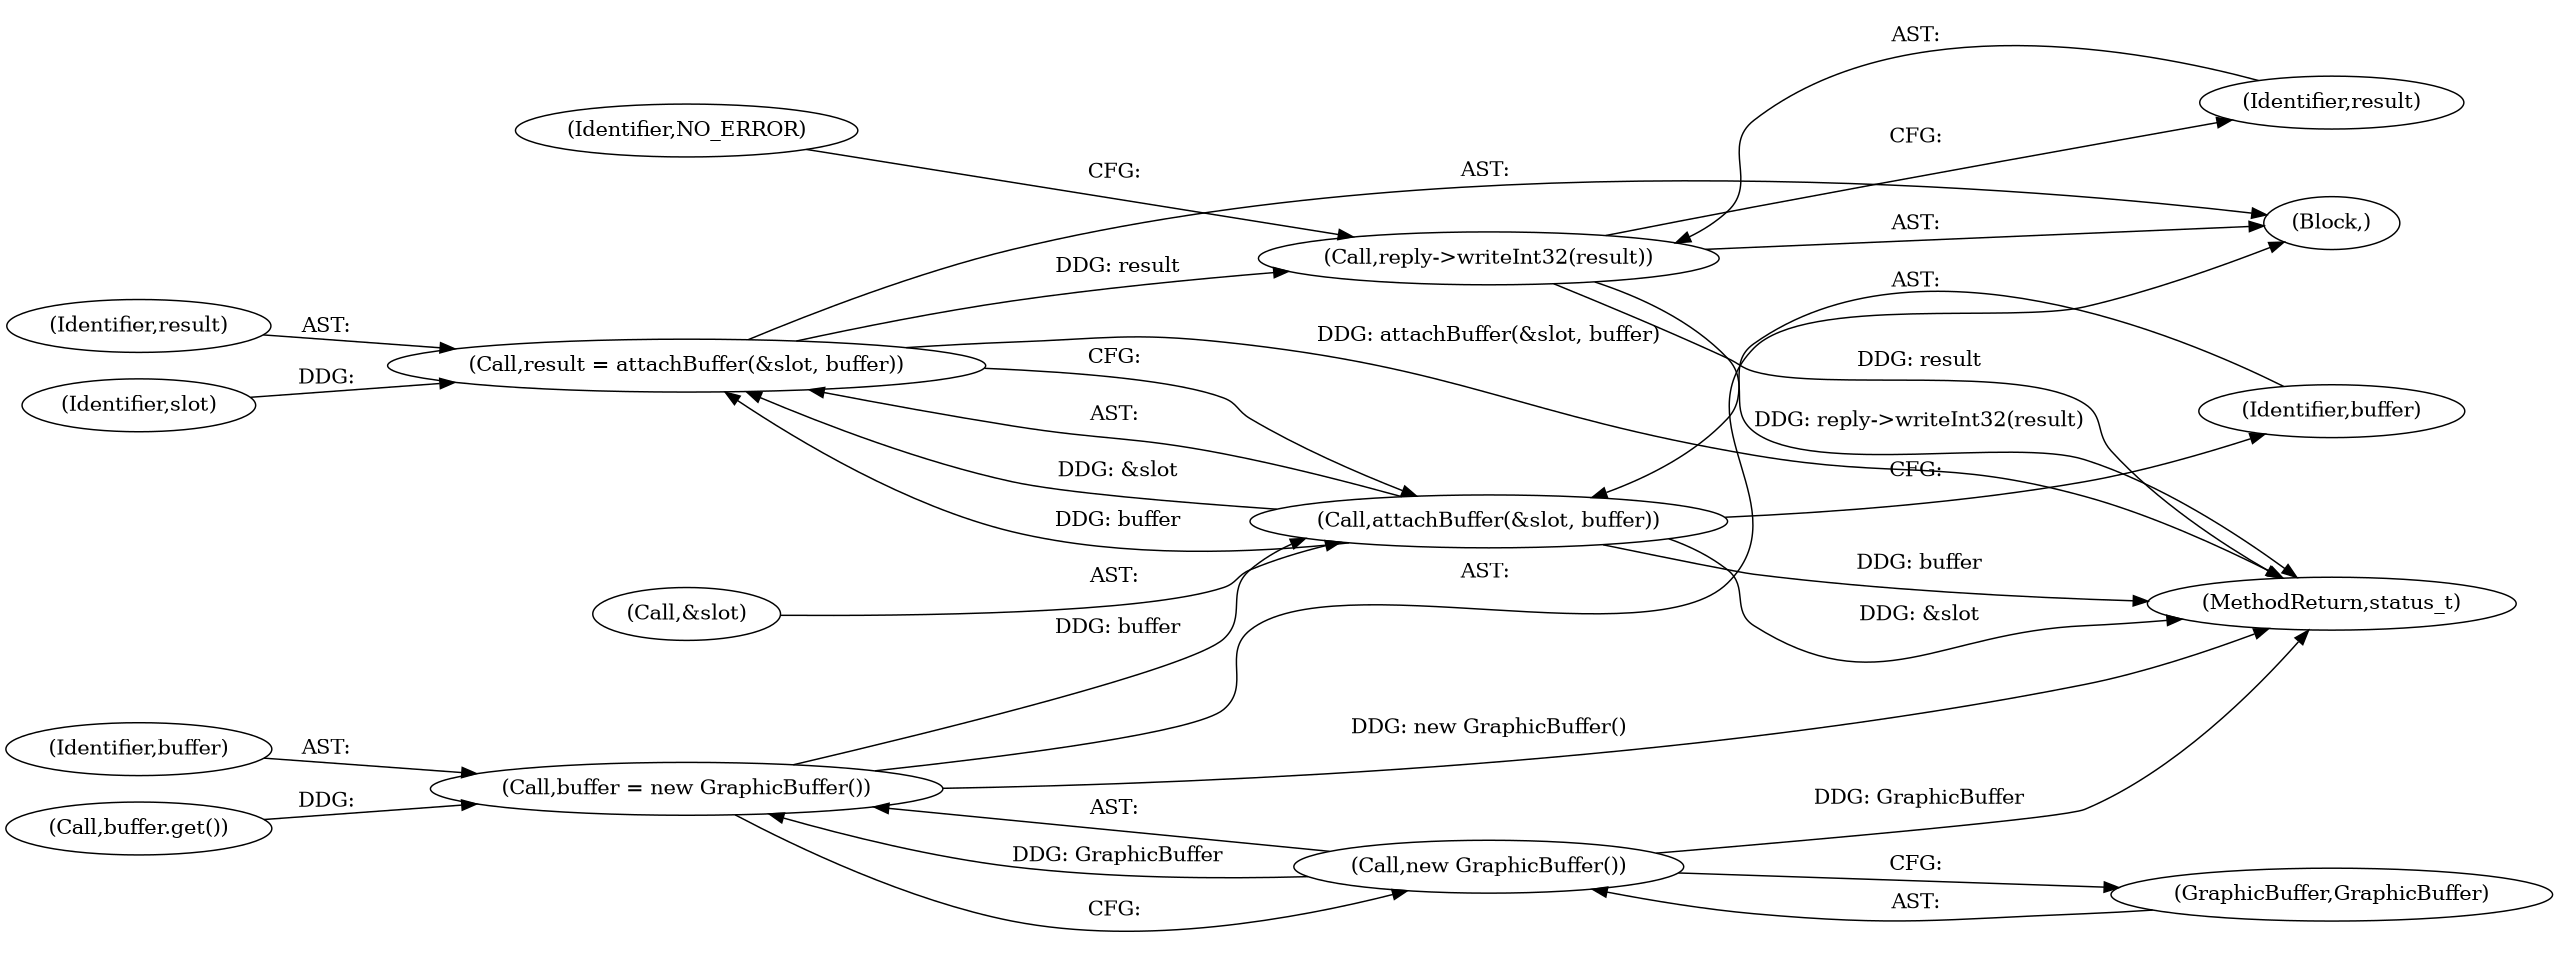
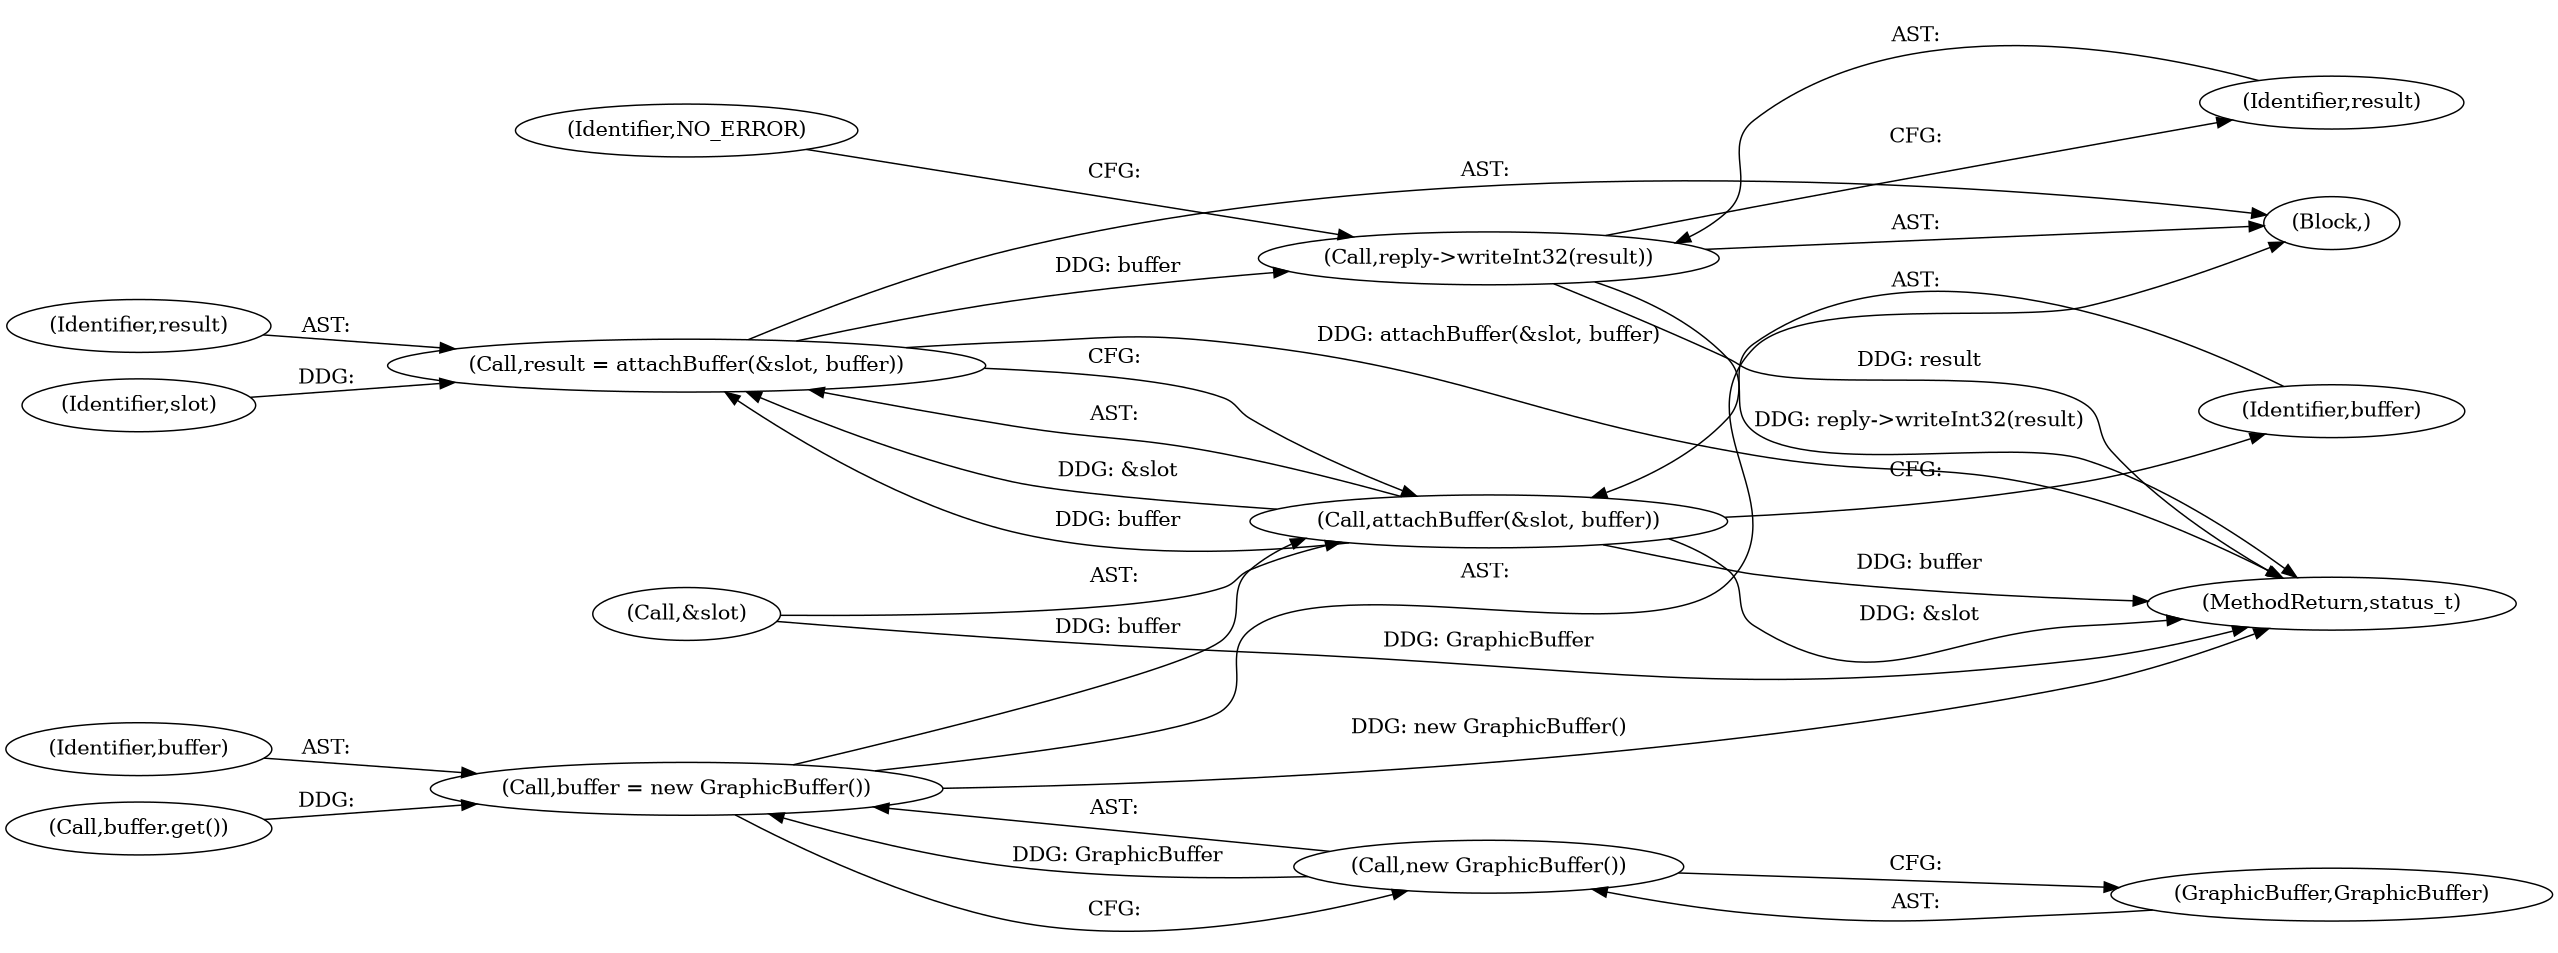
(1118, 266) -> (1118, 266)
(2007, 821) -> (1506, 667)
